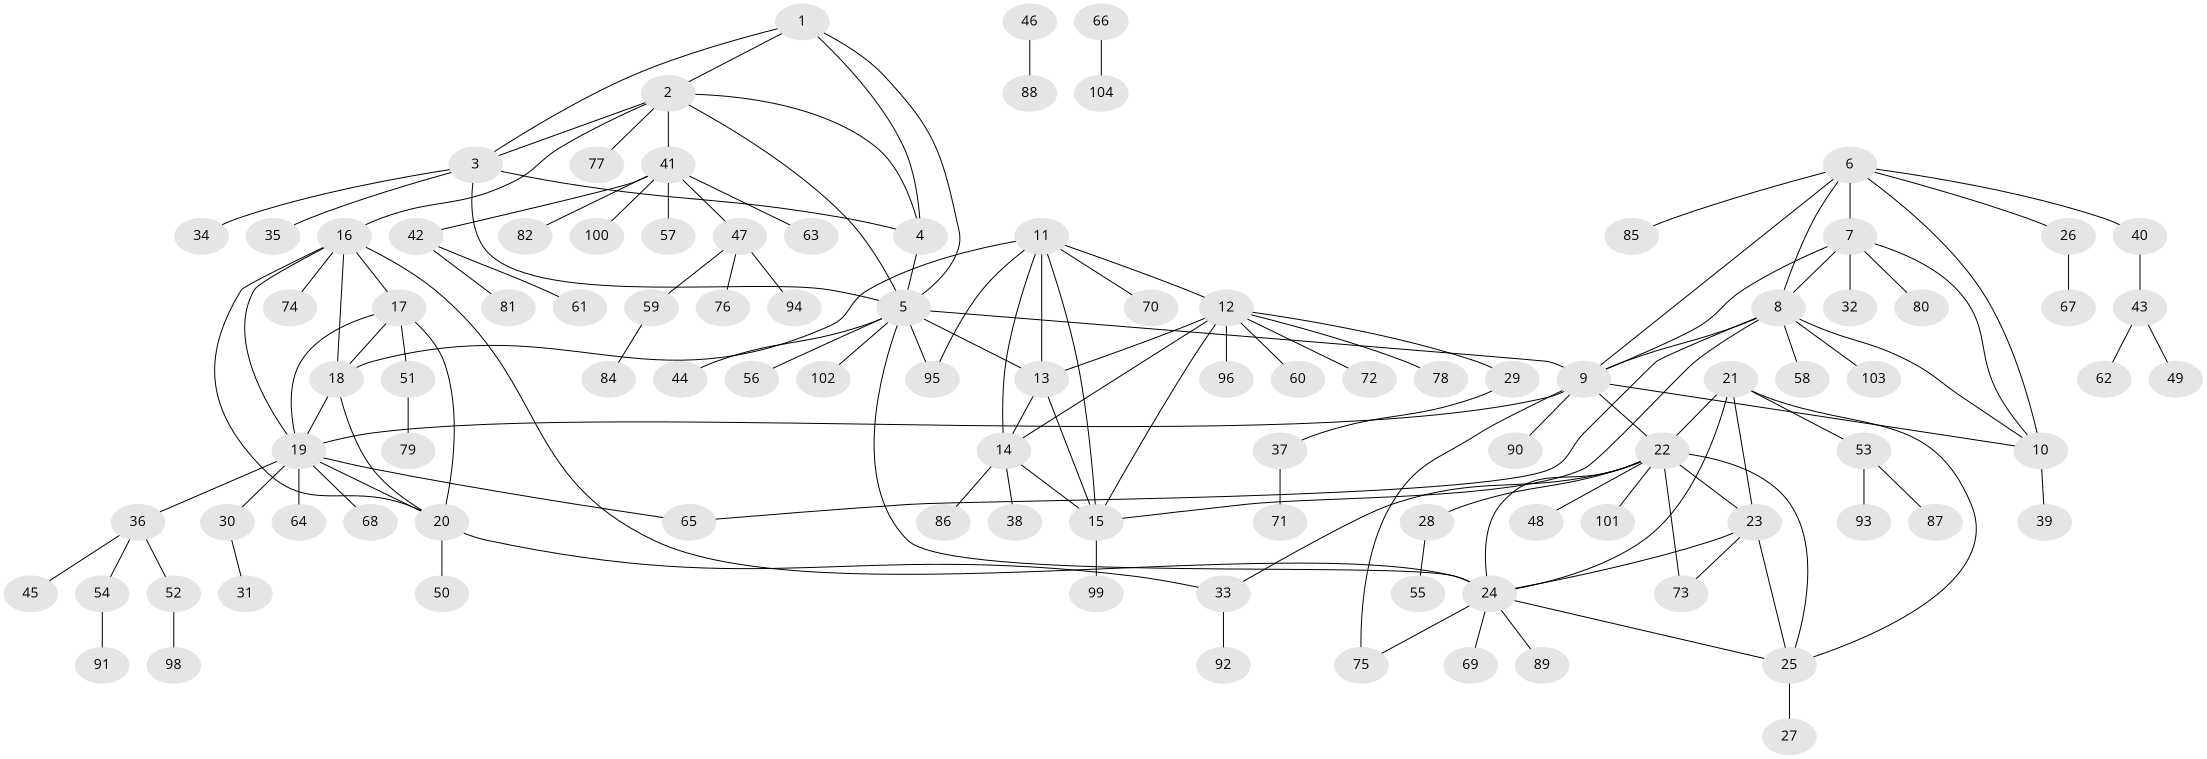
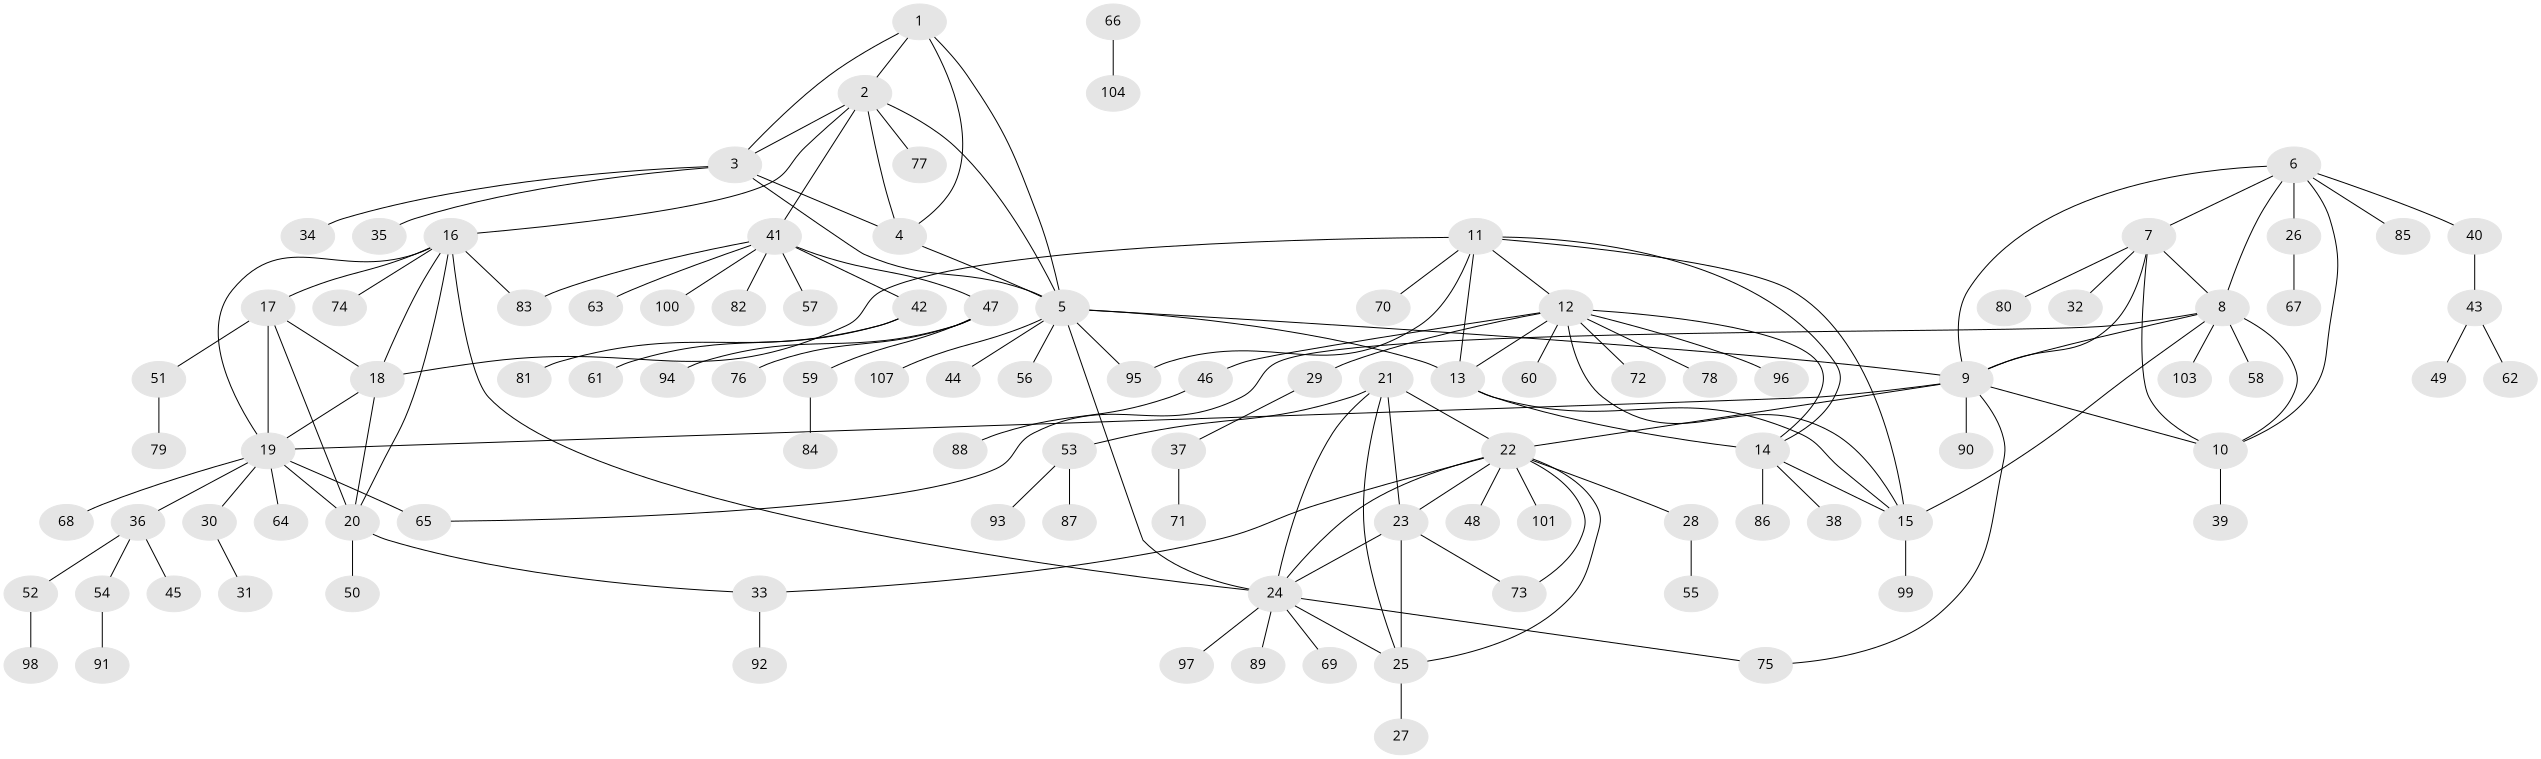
none -> (524, 308)
none -> (1383, 337)
(823, 379) -> (882, 379)
none -> (1187, 665)
